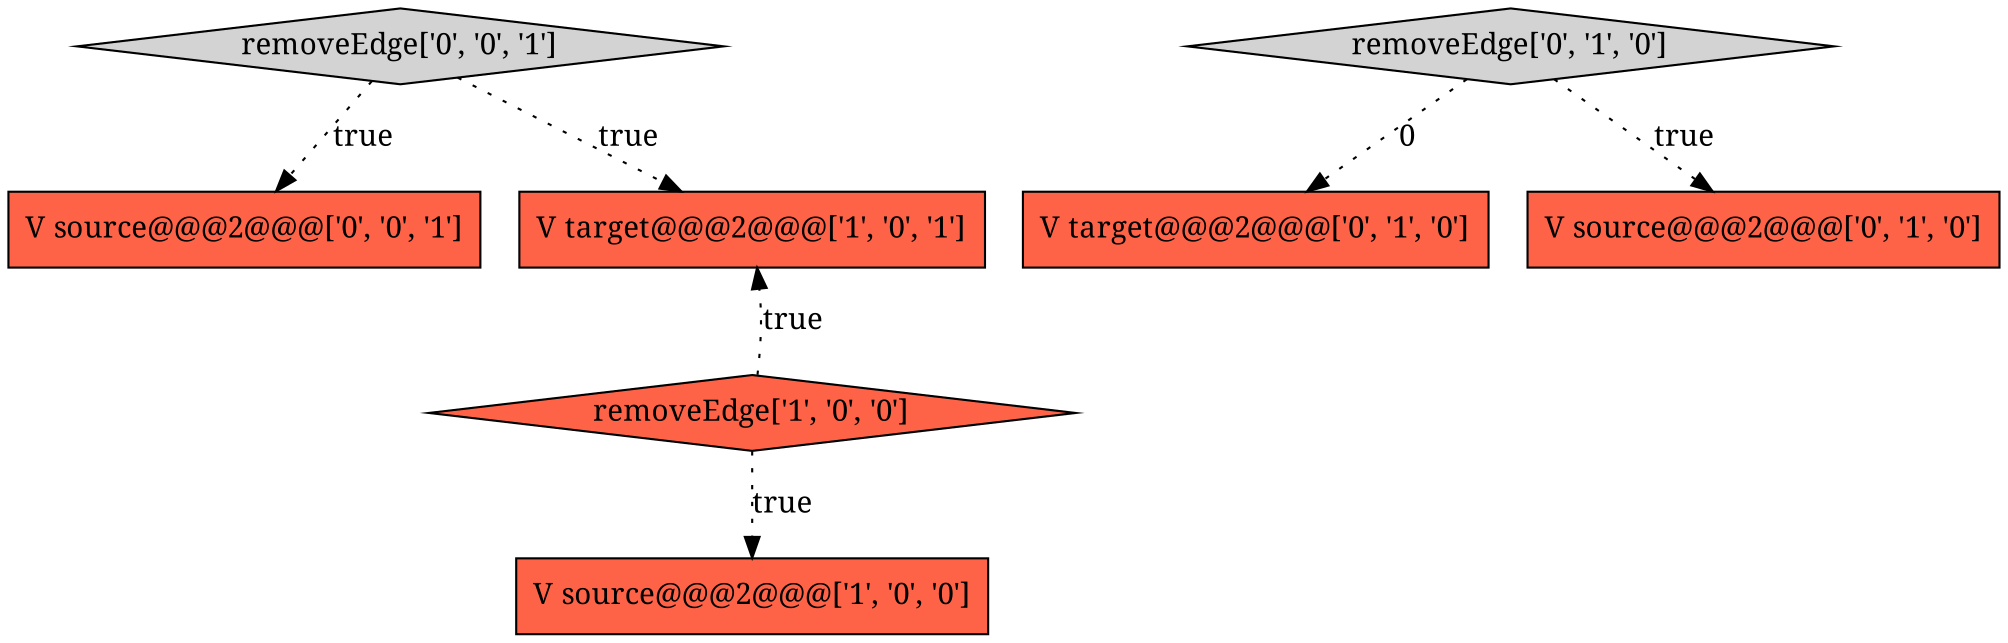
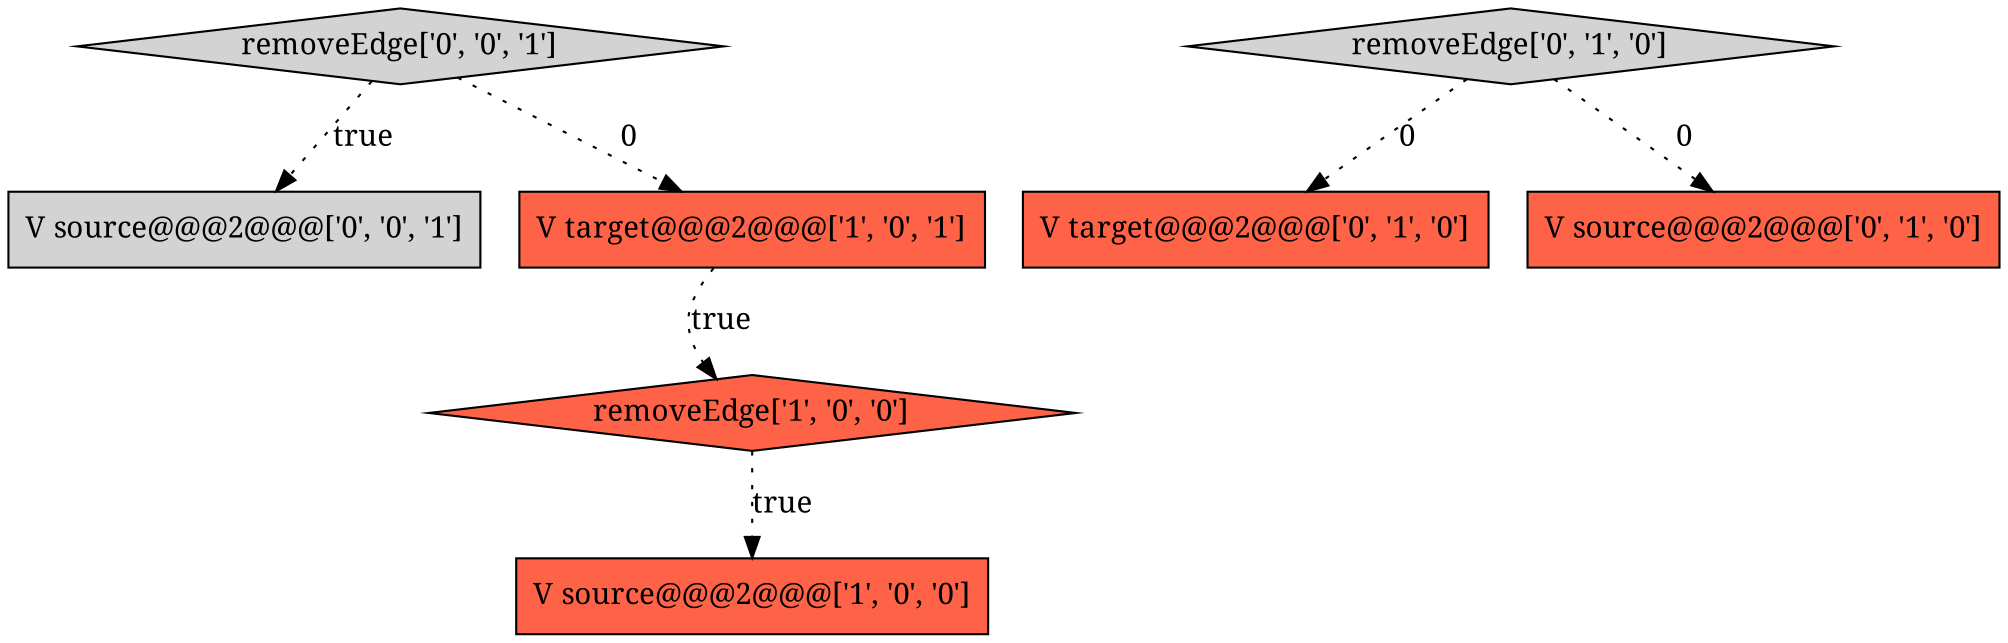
(629, 138) -> (629, 138)
(1685, 138) -> (1685, 138)
(244, 230) -> (244, 230)
(761, 332) -> (689, 314)
